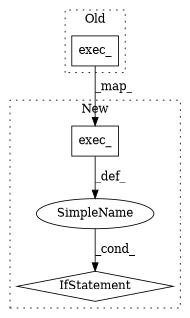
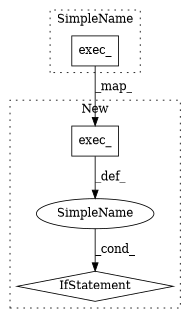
(95, 20) -> (95, 20)
